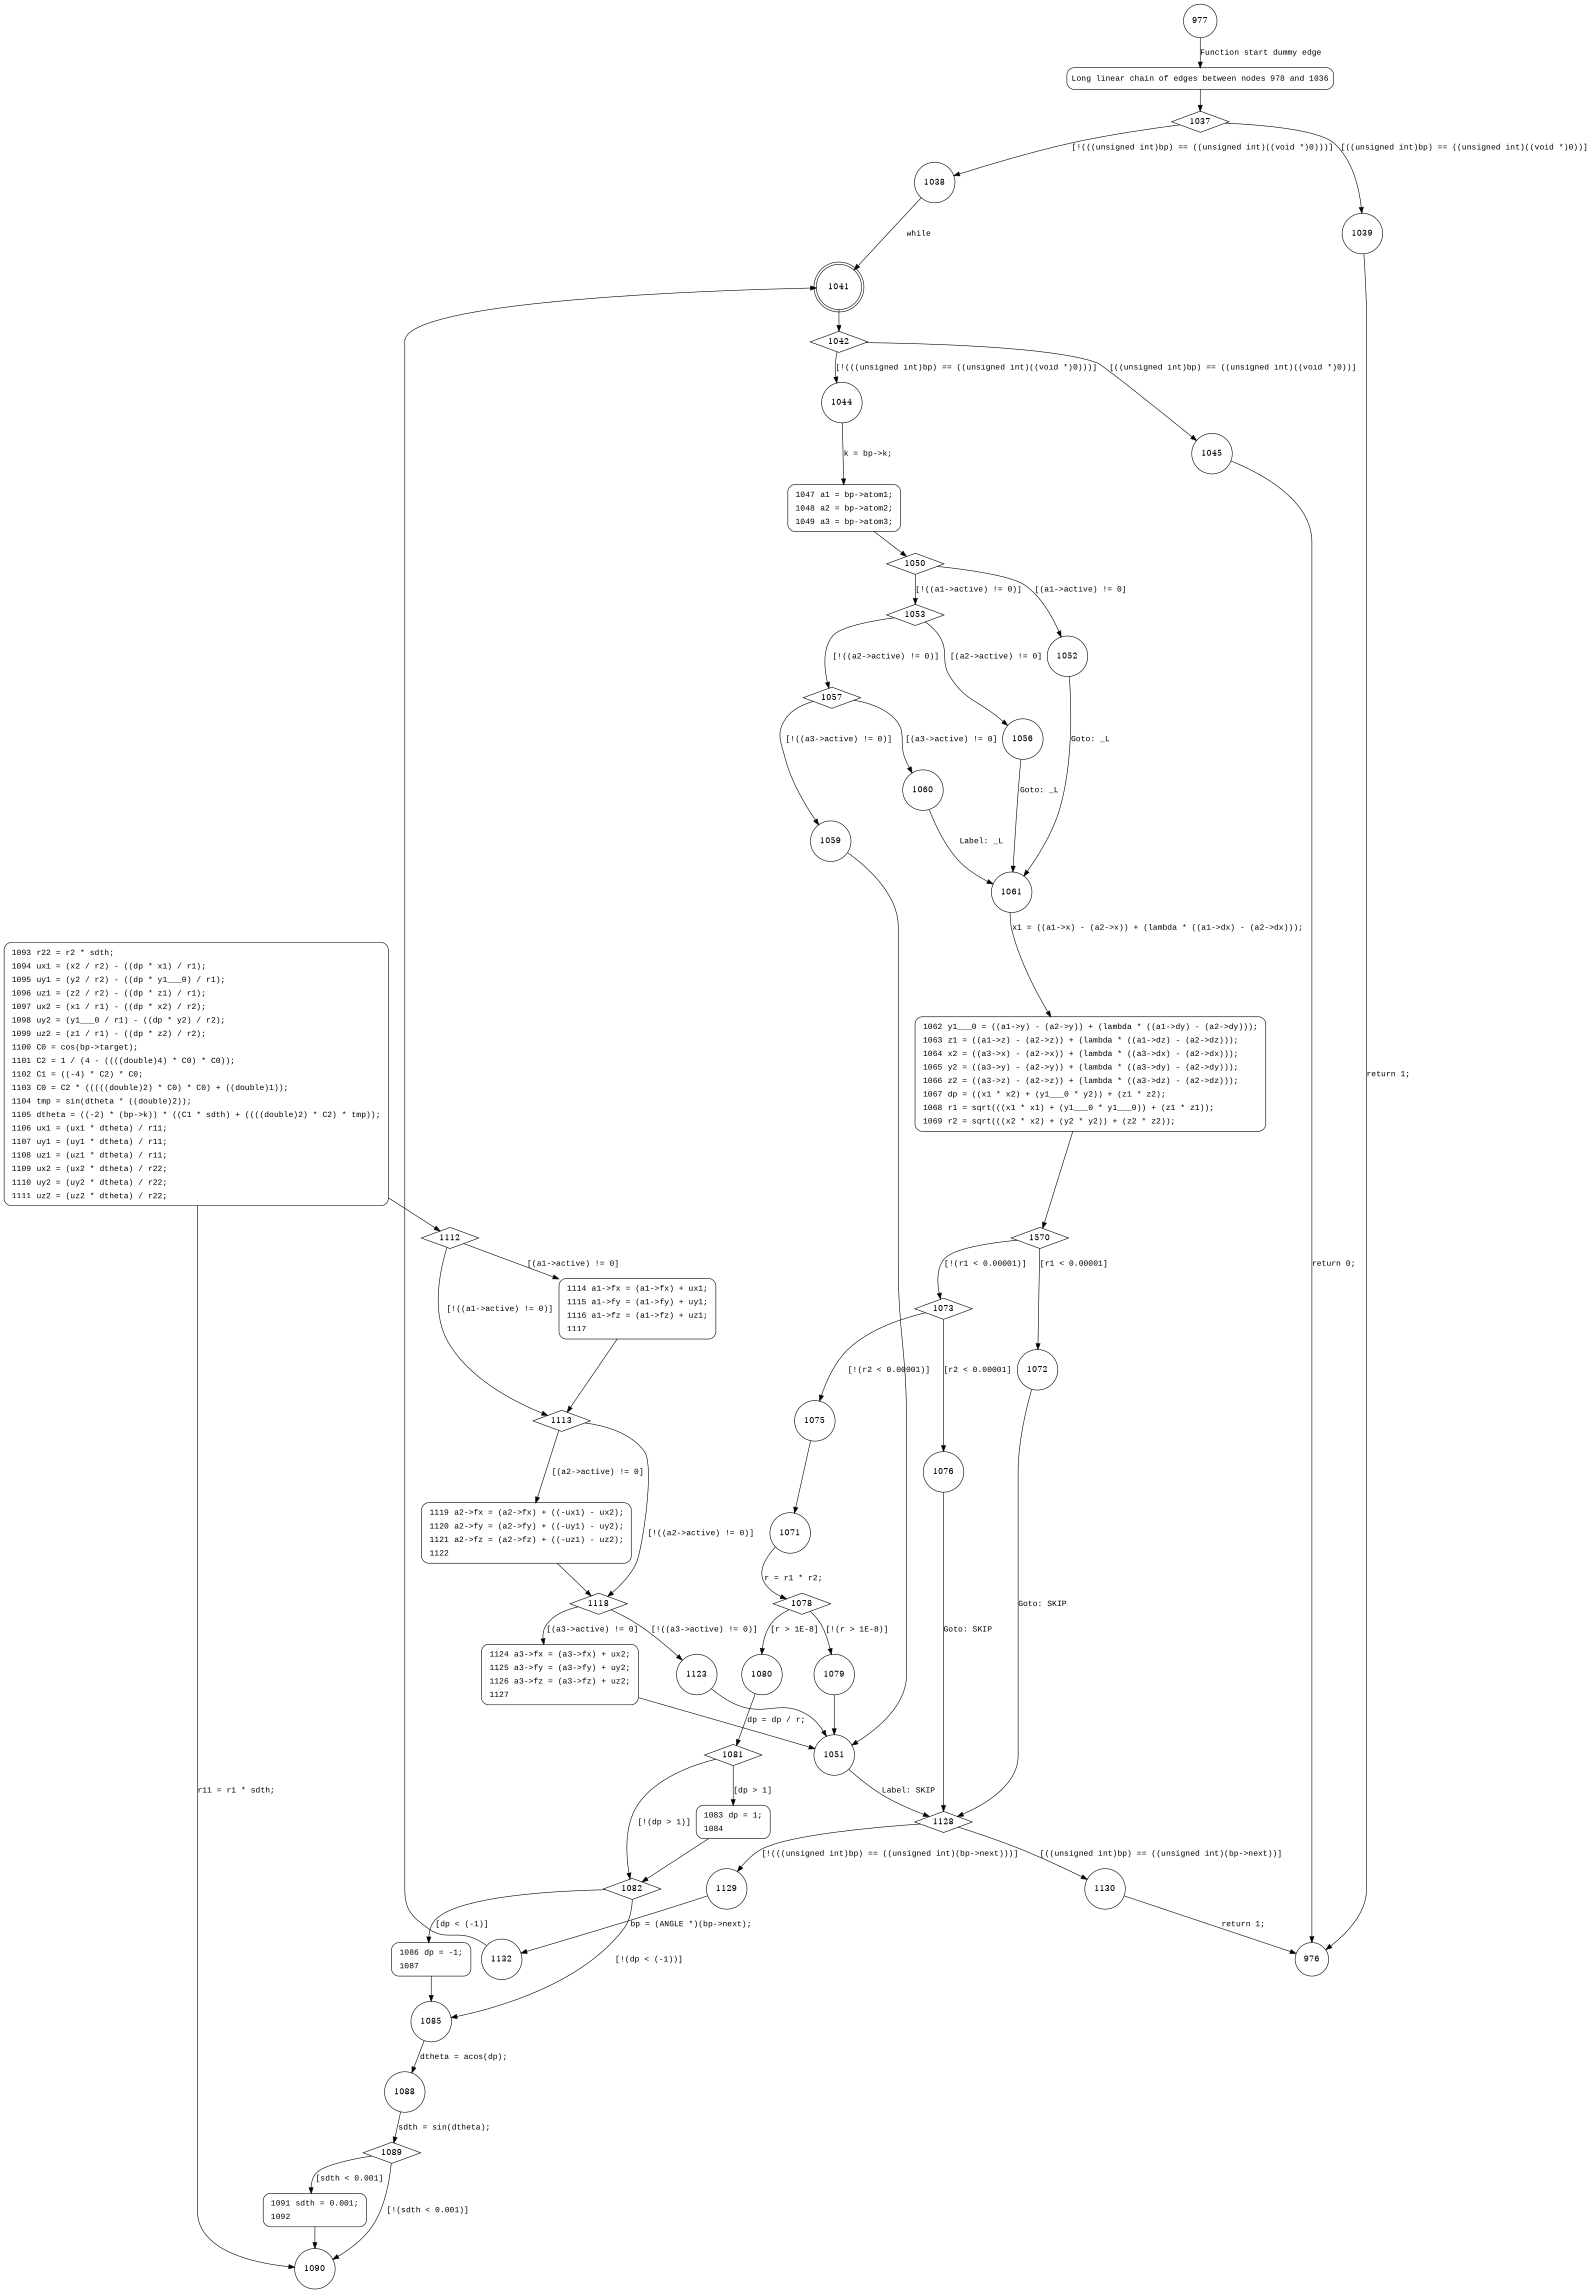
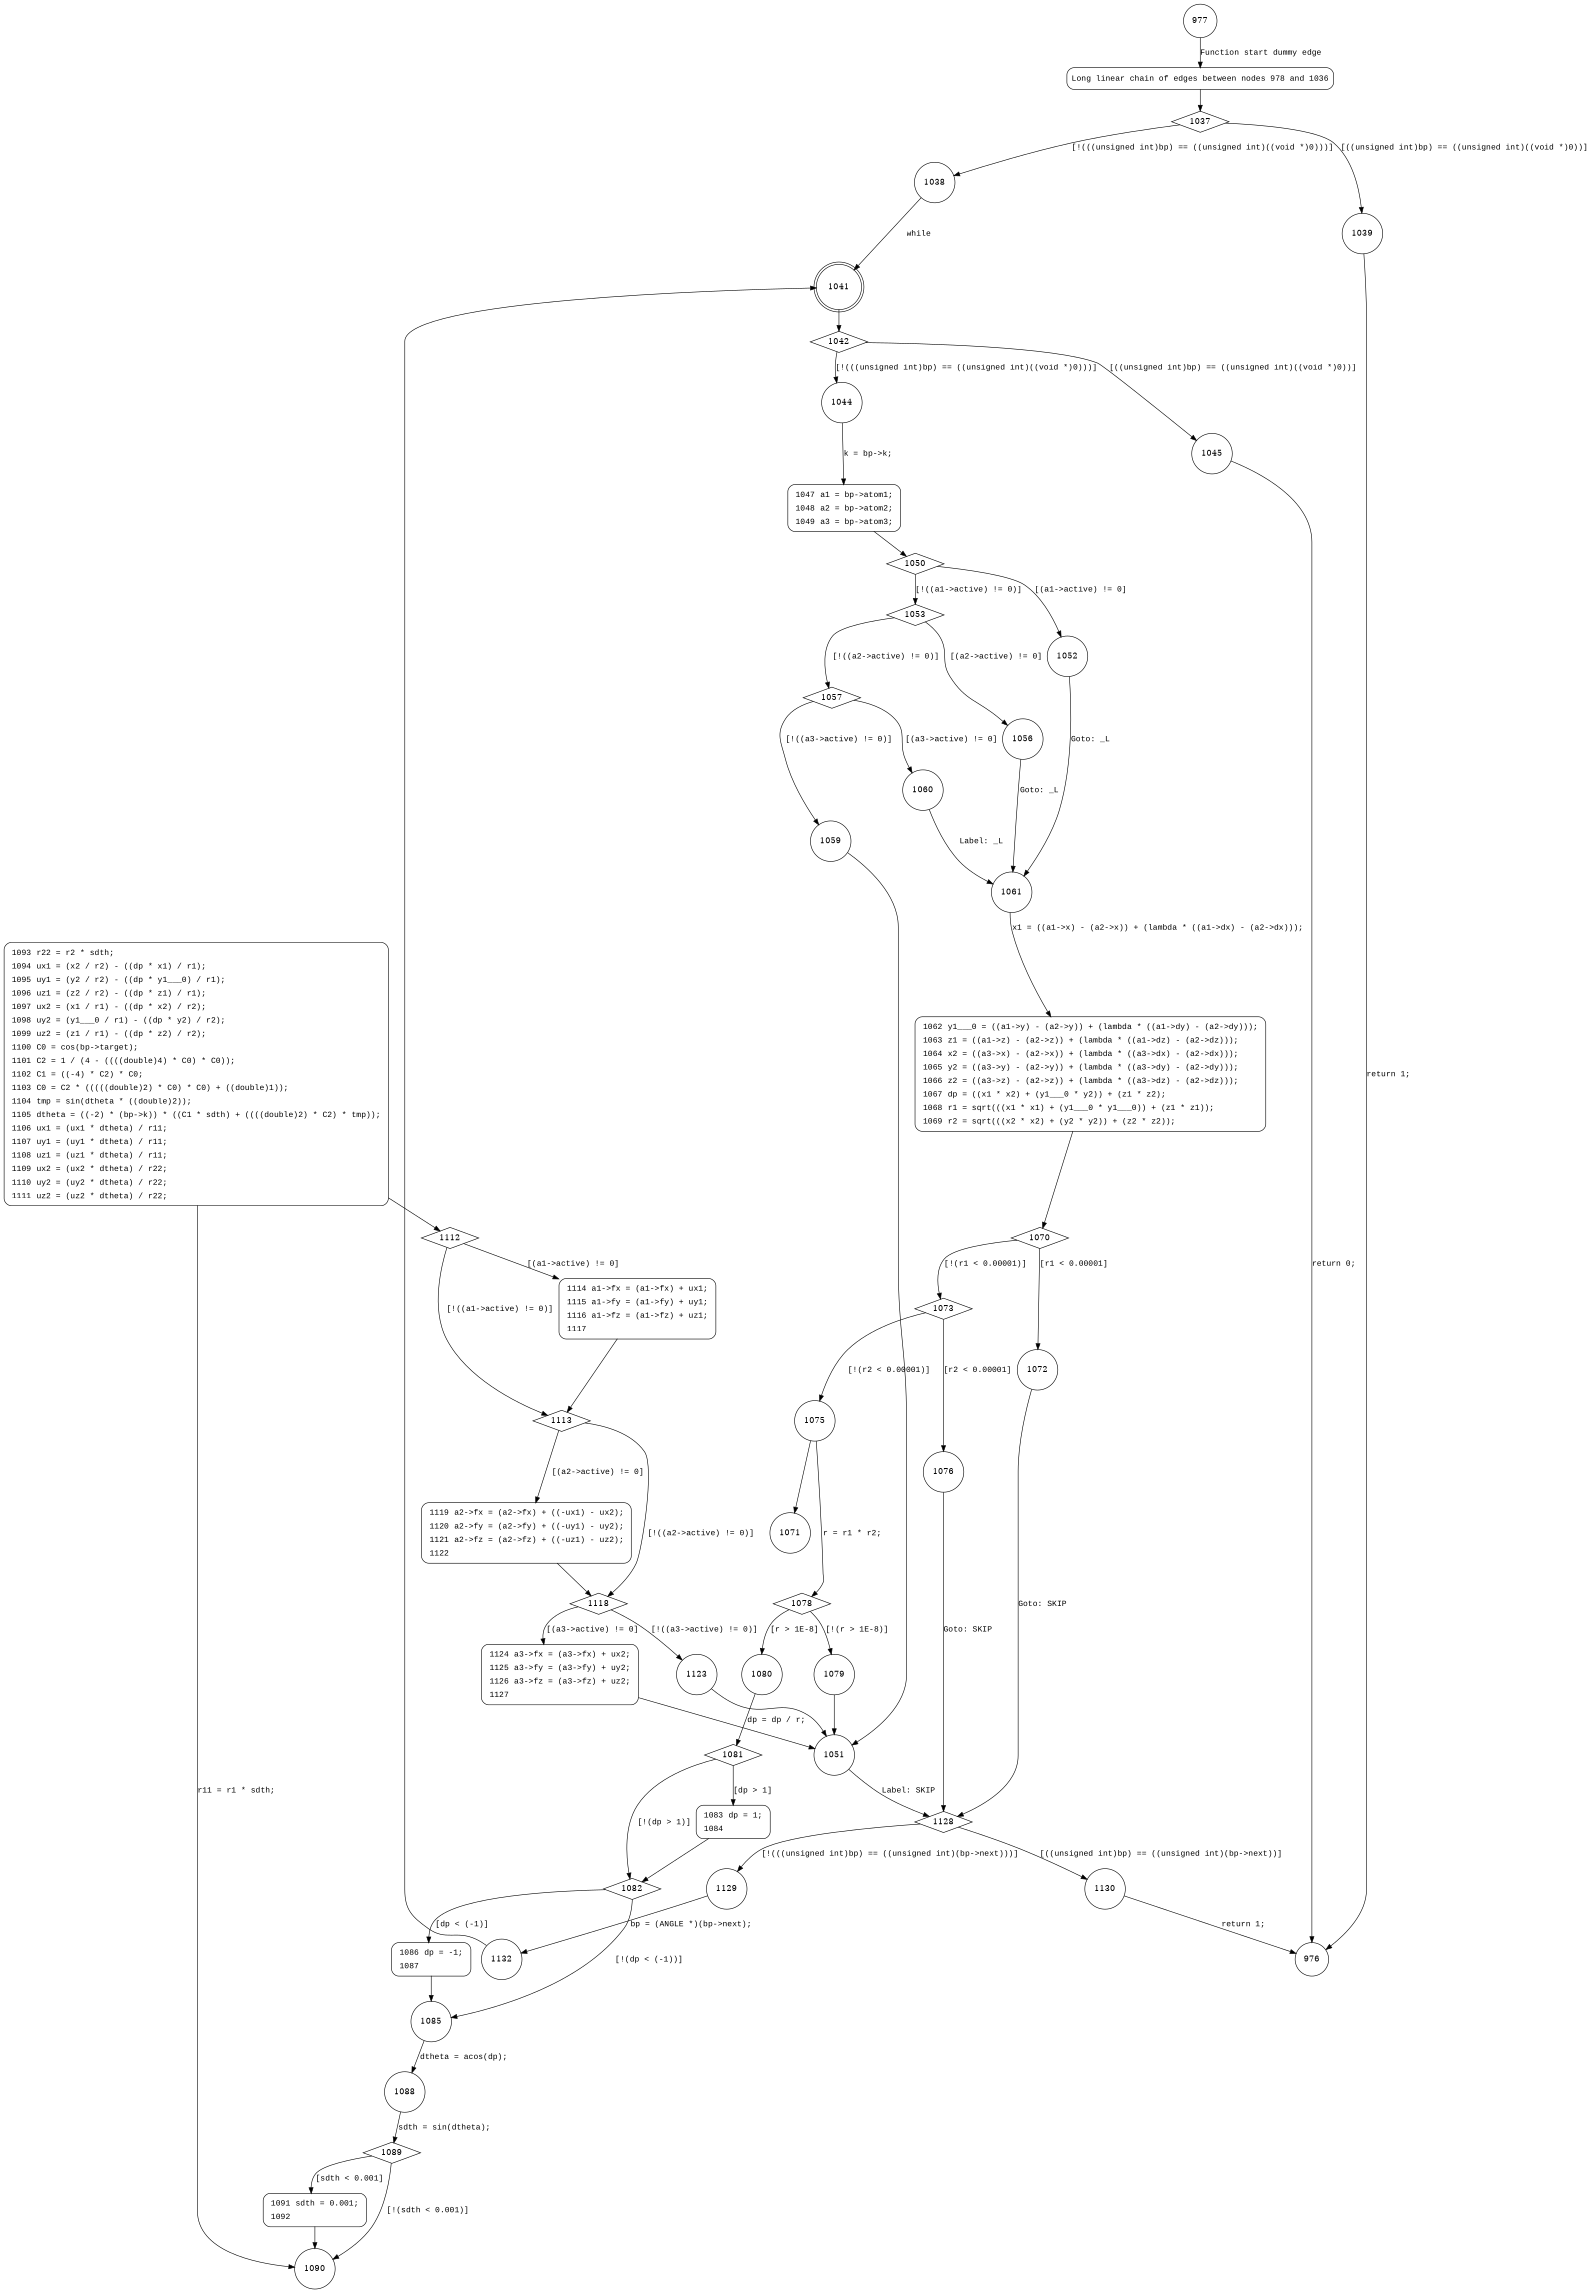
(1040, 1238) -> (1040, 1238)
(762, 1574) -> (821, 1518)
